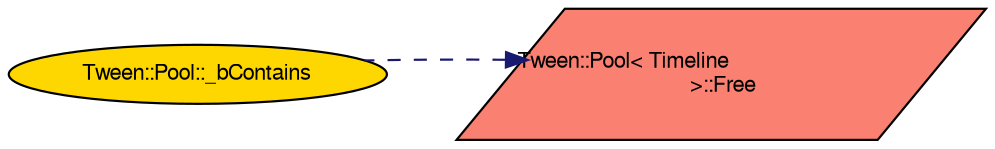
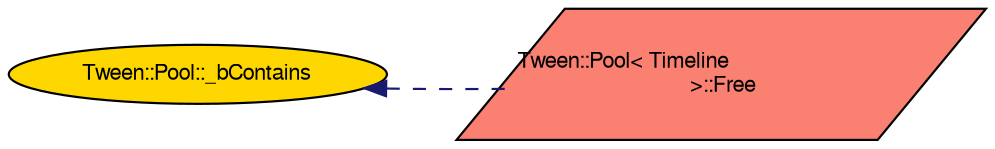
(435, 60) -> (446, 89)
